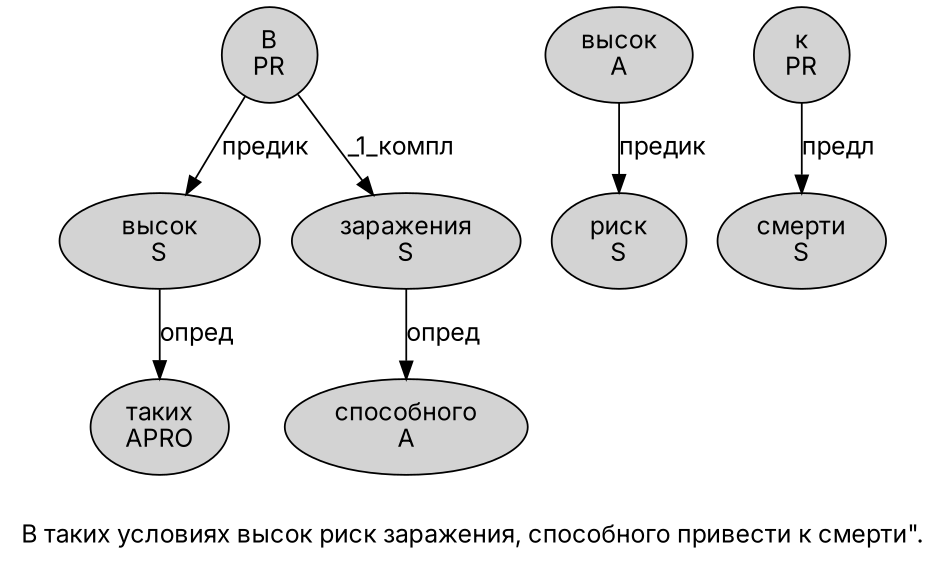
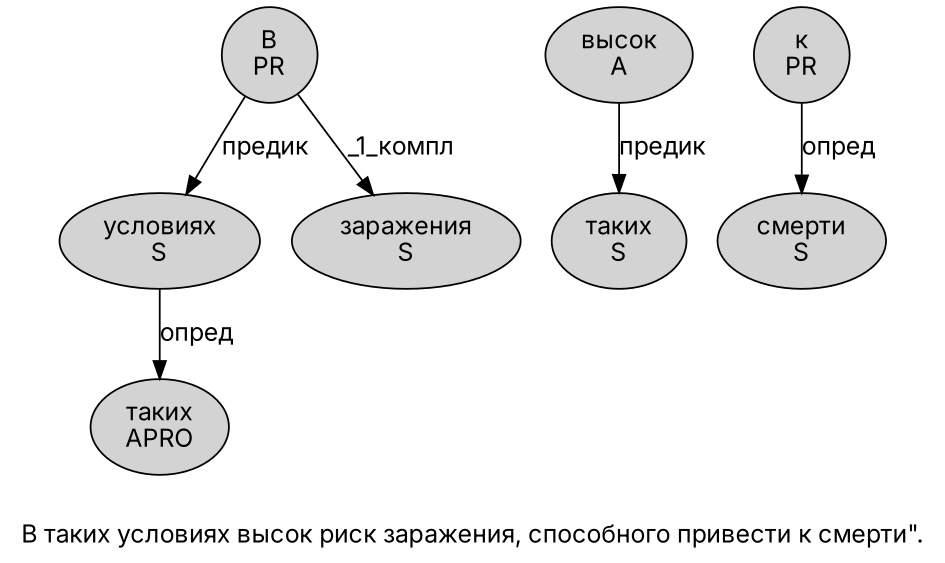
(839, 148) -> (839, 148)
(160, 241) -> (160, 241)
(619, 241) -> (619, 241)
(406, 427) -> none
